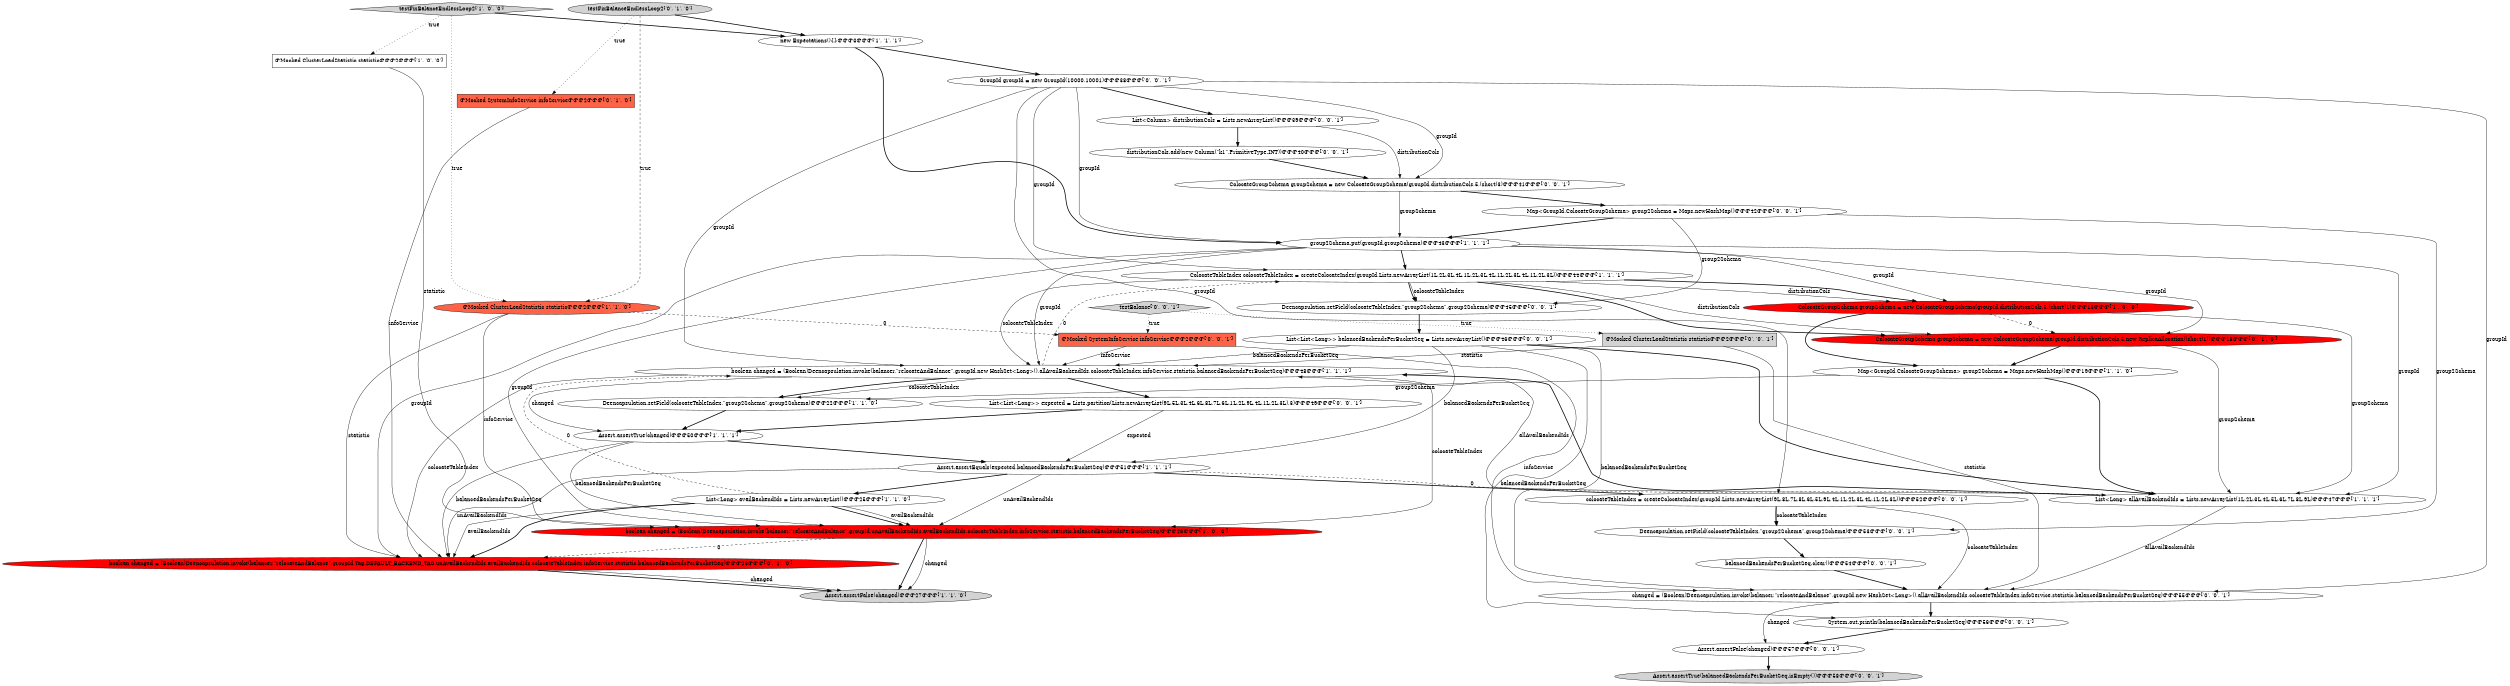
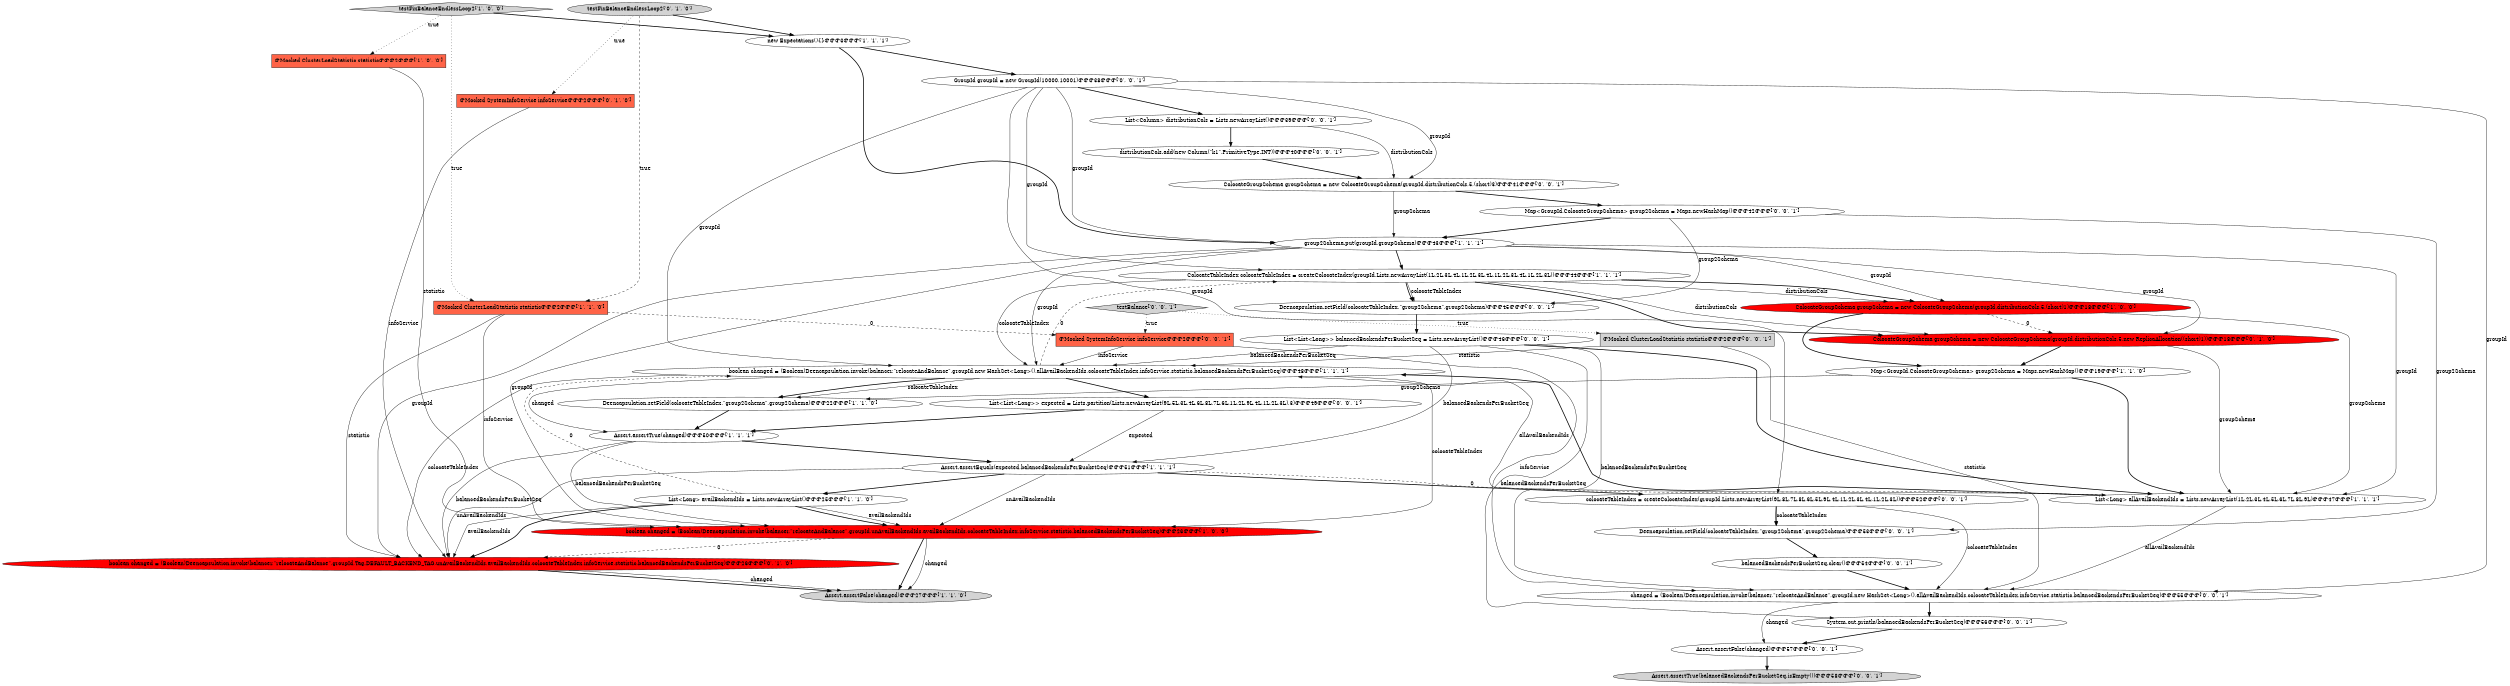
(359, 61) -> (359, 61)
(547, 308) -> (521, 308)
